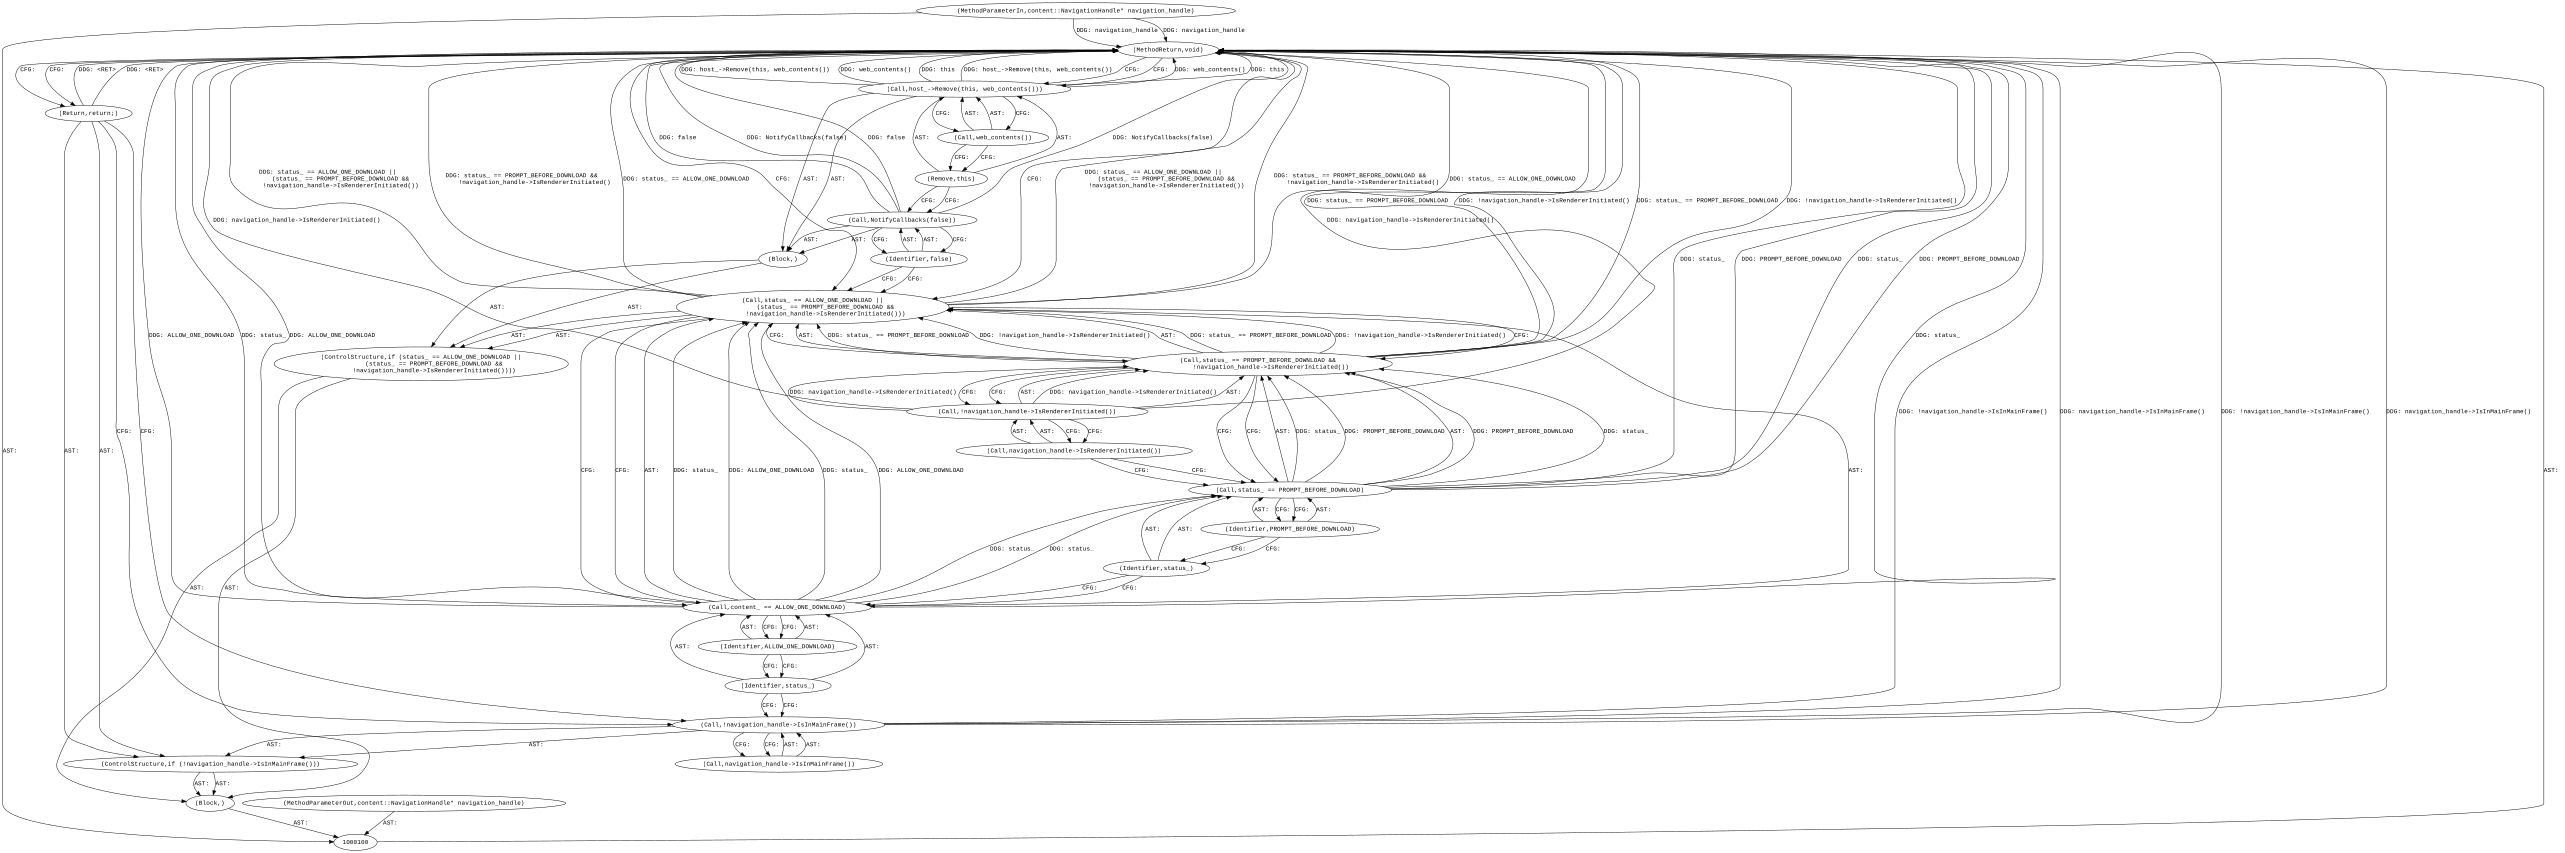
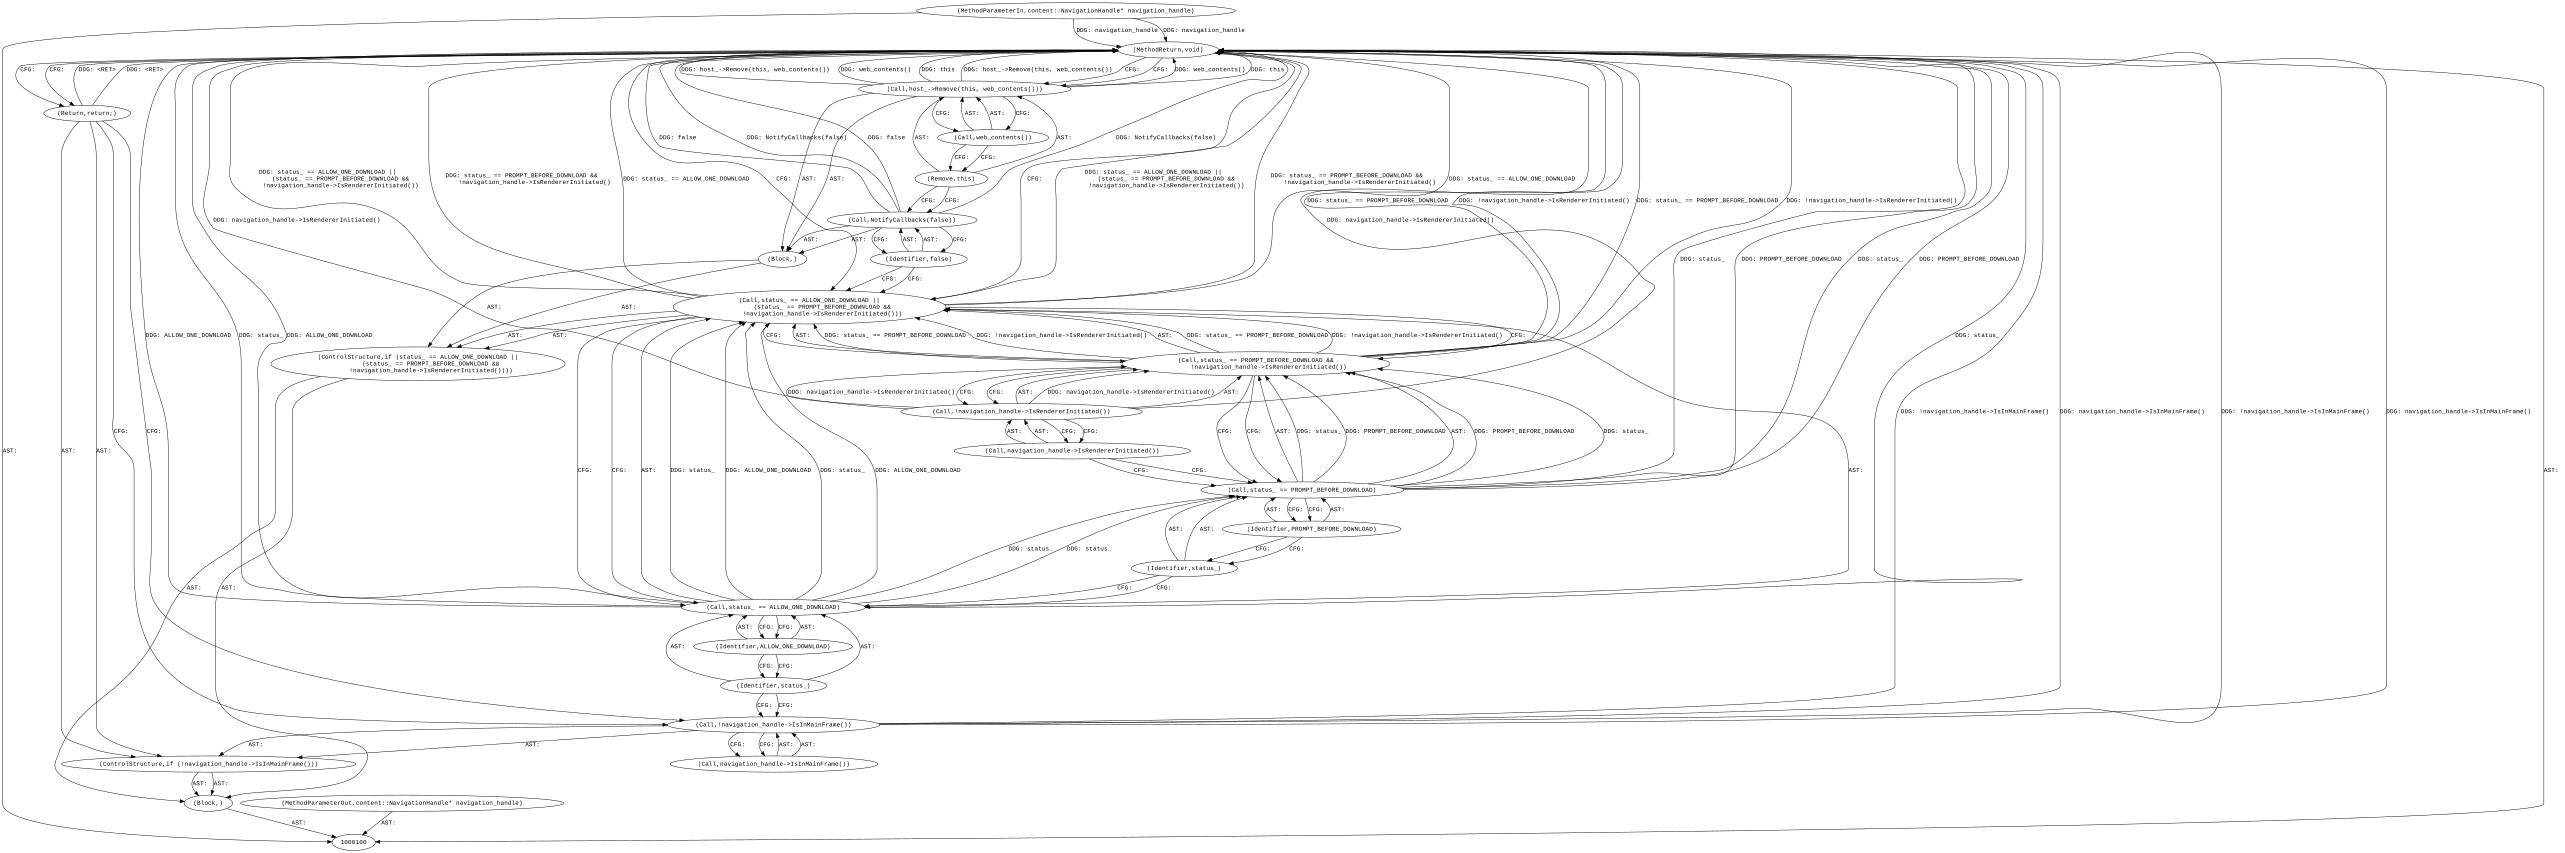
(777, 607) -> (774, 607)
(2479, 811) -> (2483, 811)
